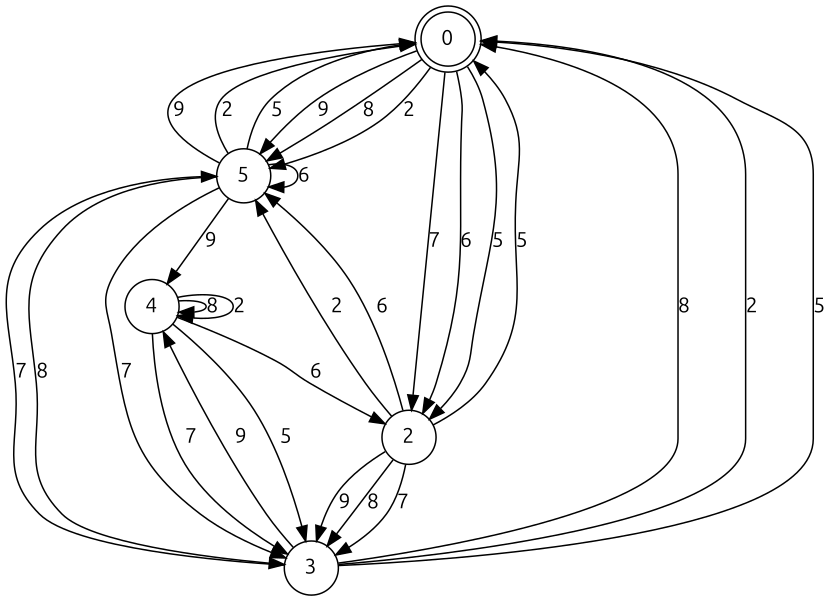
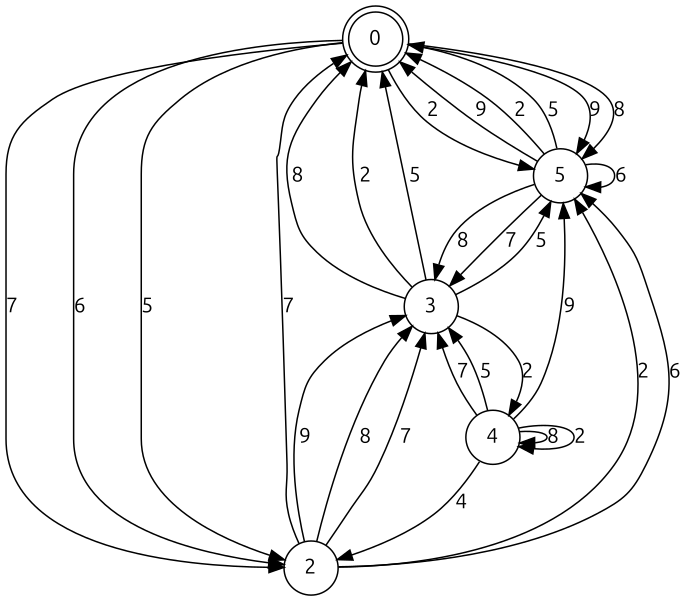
(202, 235) -> (558, 325)
(522, 241) -> (289, 307)
(22, 372) -> (542, 241)
(317, 372) -> (462, 503)
(241, 437) -> (528, 372)
